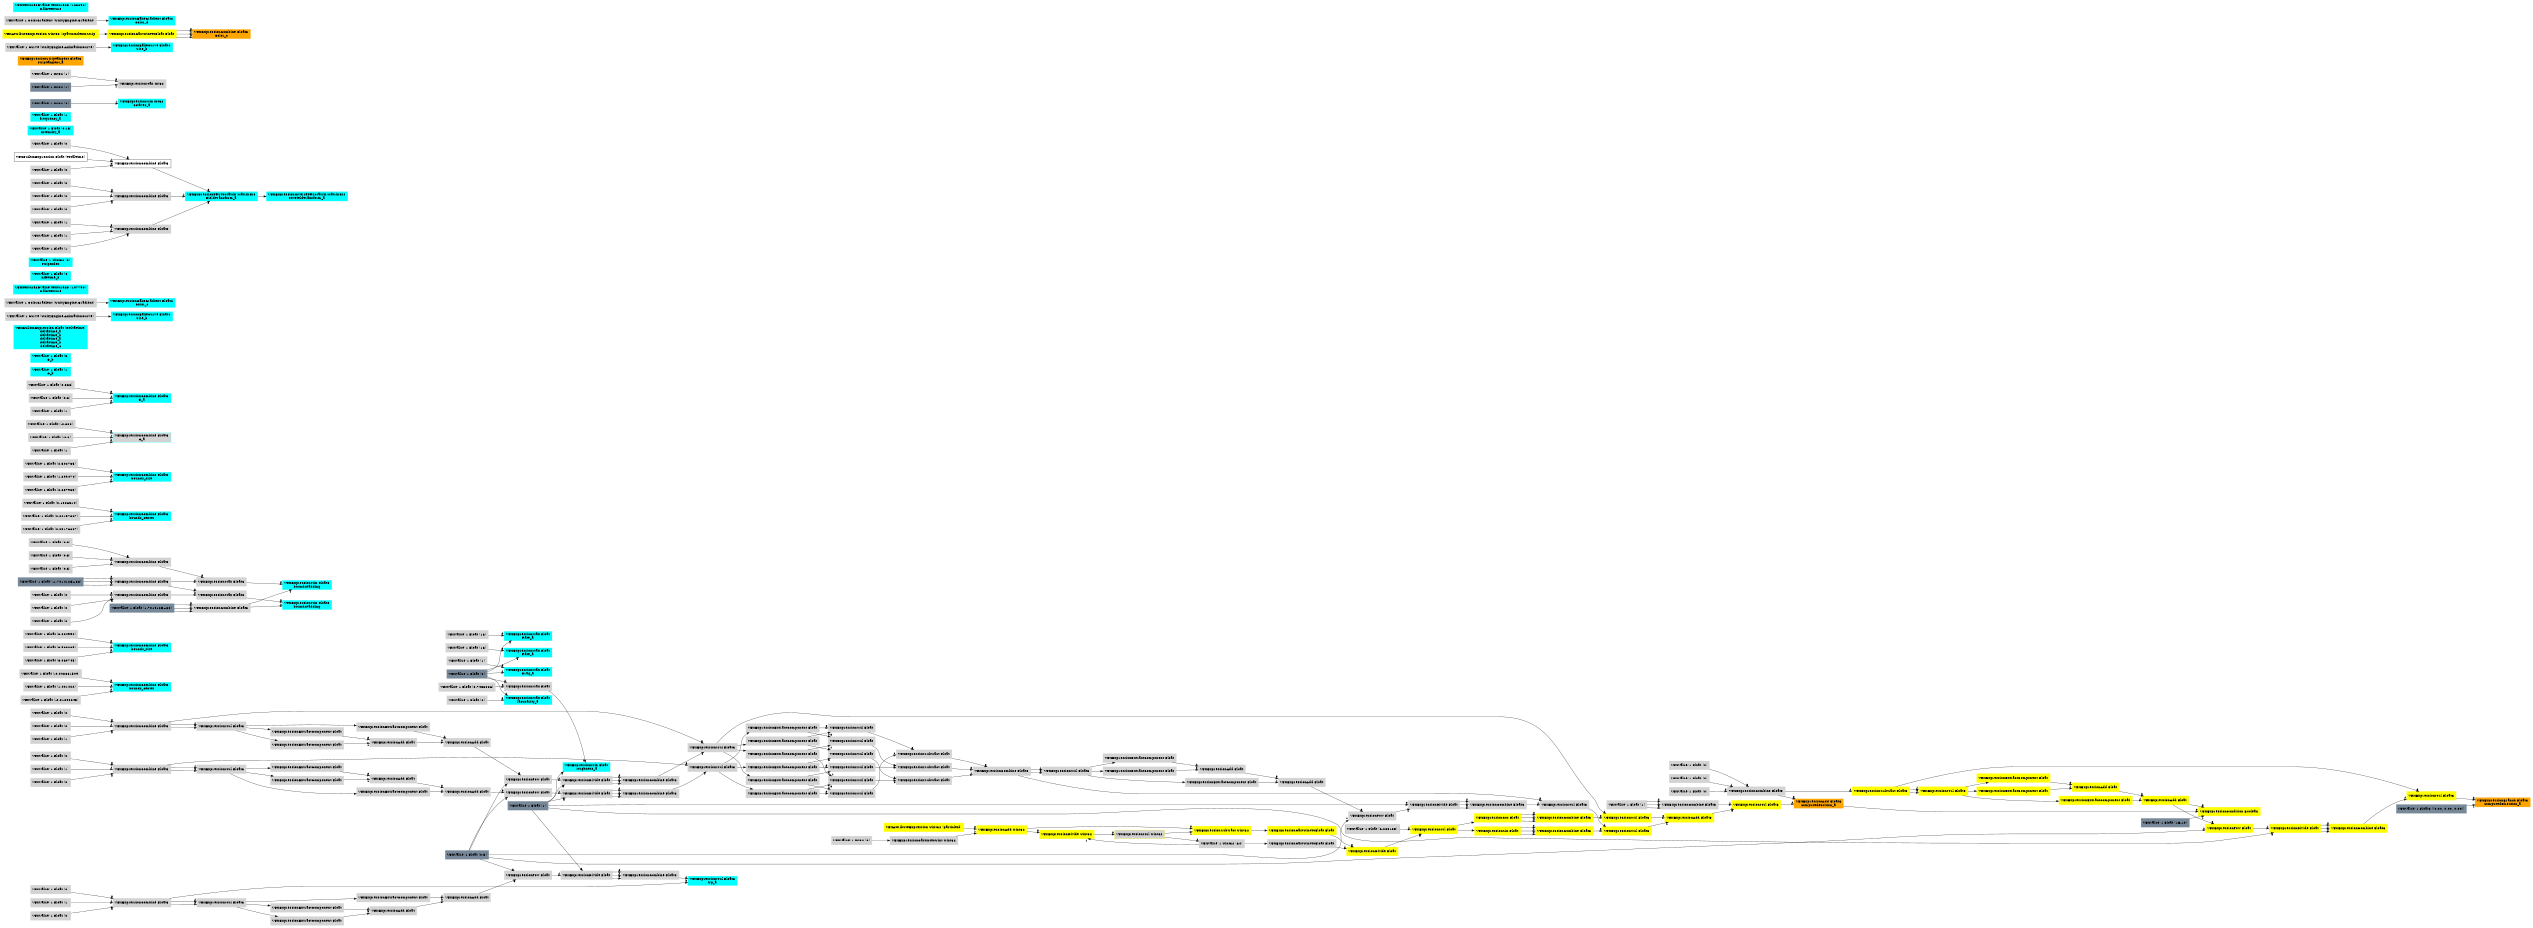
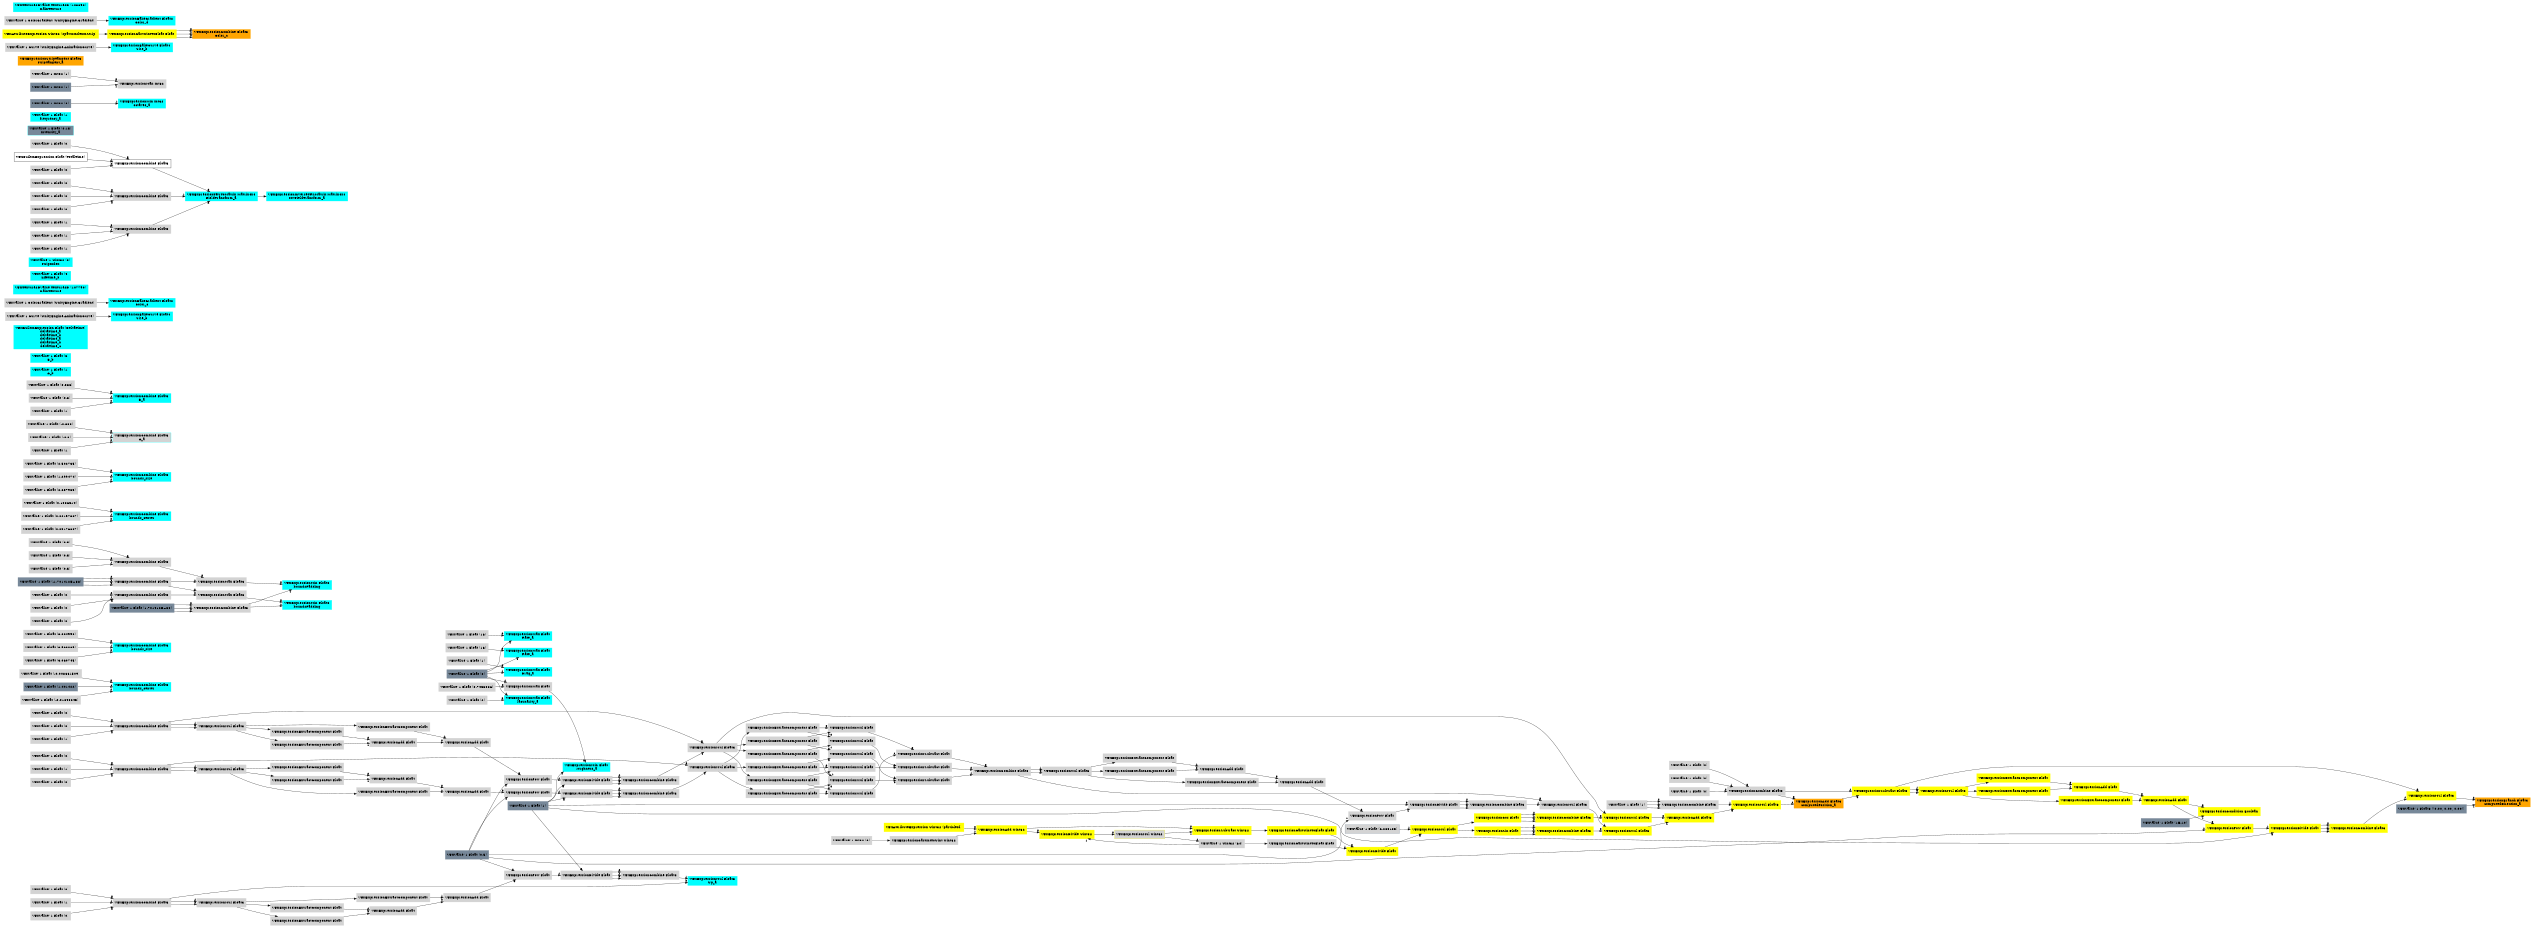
(51, 131) -> (51, 131)
(51, 687) -> (51, 687)
(2019, 812) -> (1849, 797)
